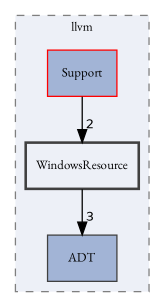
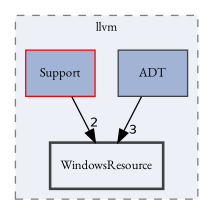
(82, 206) -> (133, 114)
